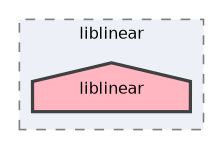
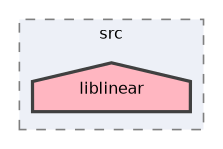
(111, 35) -> (111, 35)
